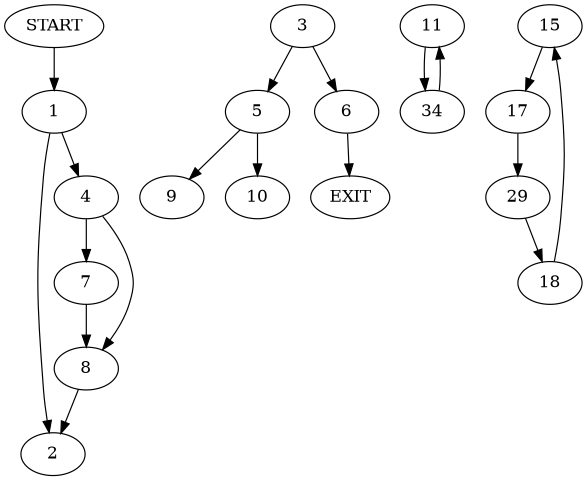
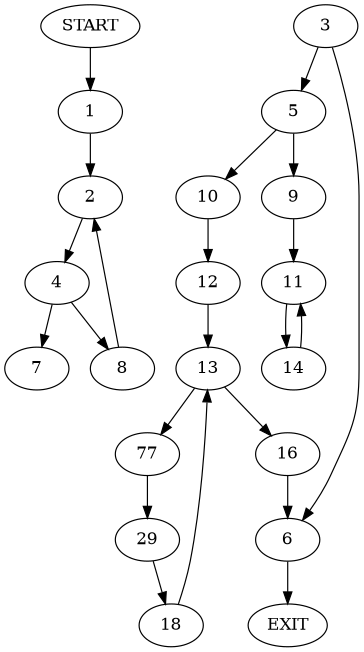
(550, 26) -> (208, 369)
(432, 112) -> (294, 369)
(518, 112) -> (147, 454)
(68, 149) -> (76, 235)
none -> (294, 234)
none -> (208, 283)
(86, 320) -> none
none -> (288, 454)
